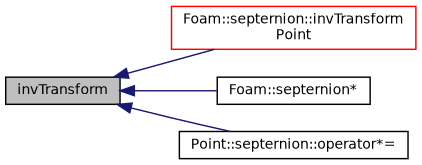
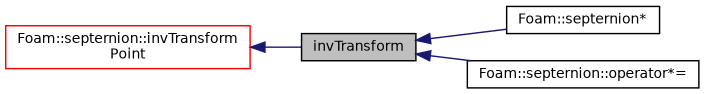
(171, 61) -> (283, 47)
(294, 145) -> (583, 74)
